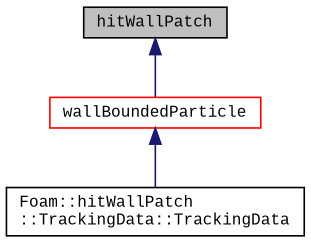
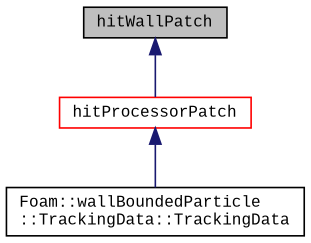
(155, 113) -> (155, 113)
(155, 212) -> (155, 212)
